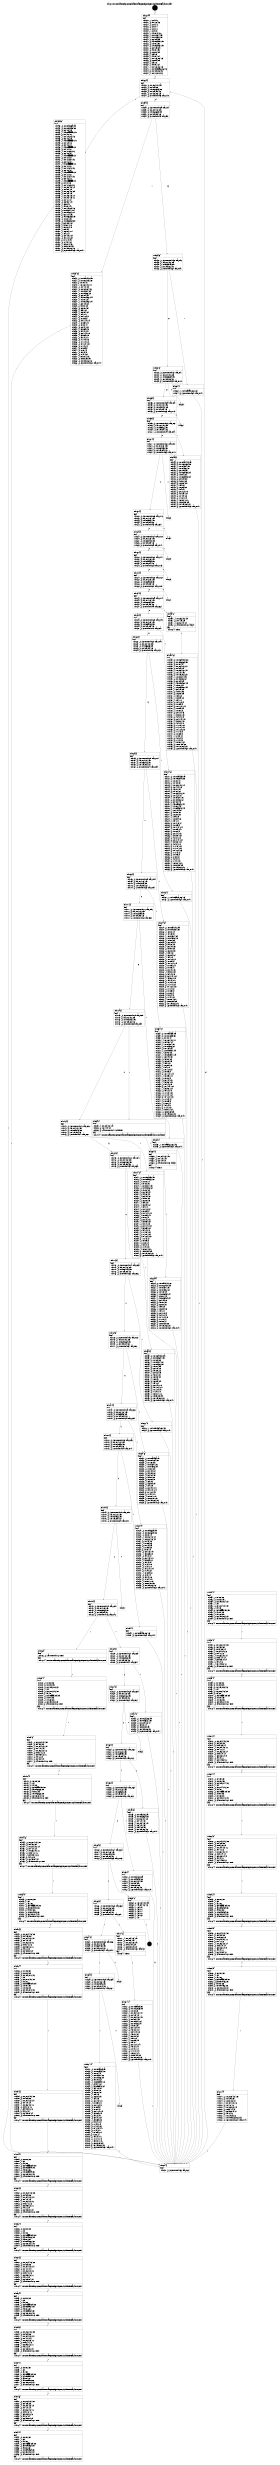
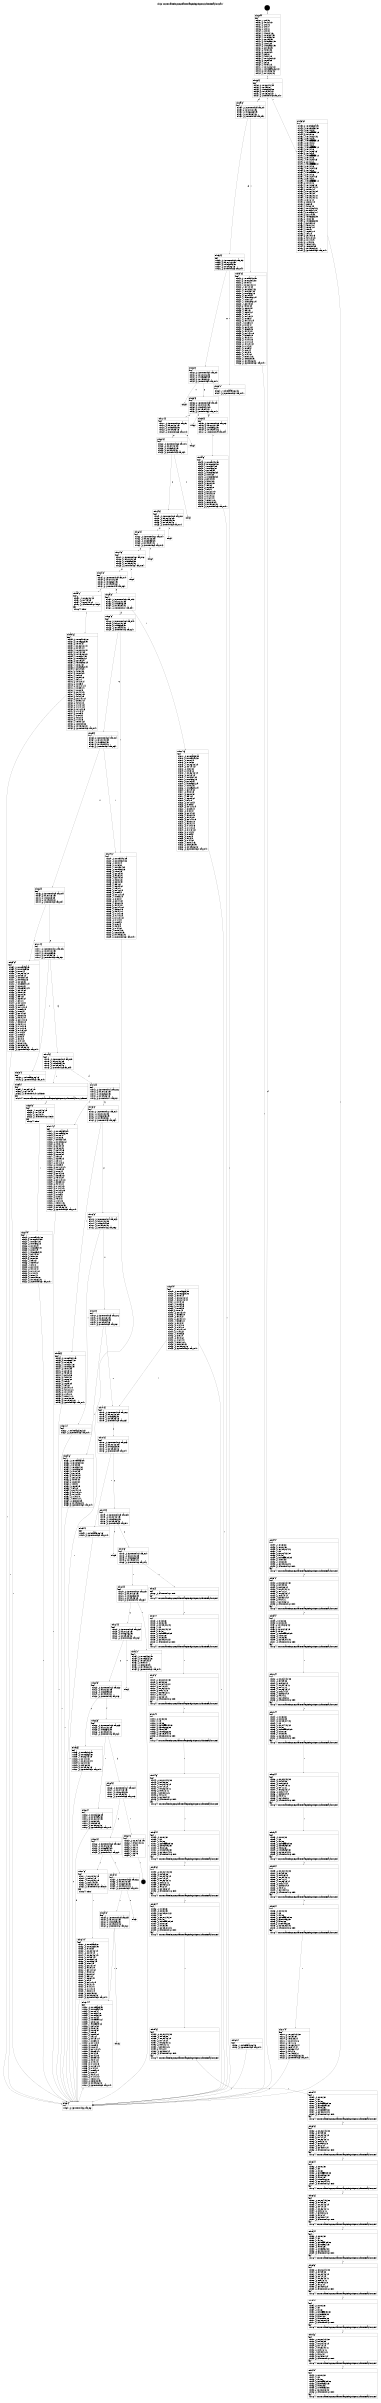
(161, 435) -> (189, 415)
(161, 772) -> (120, 742)
(137, 1471) -> (143, 1373)
